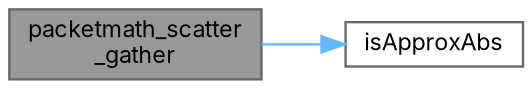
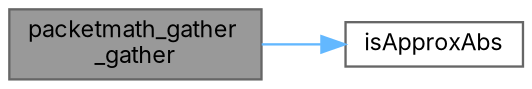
(135, 44) -> (135, 44)
